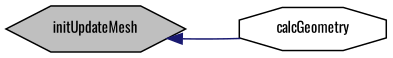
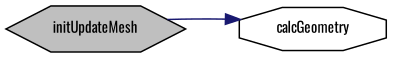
(211, 39) -> (196, 19)
